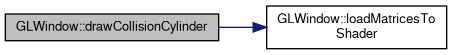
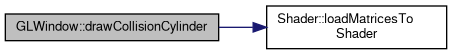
(357, 27) -> (357, 27)
